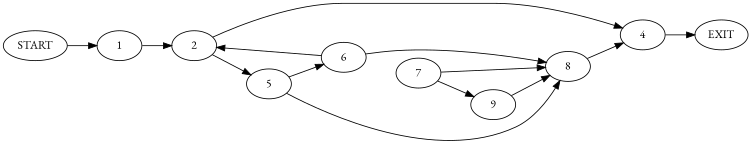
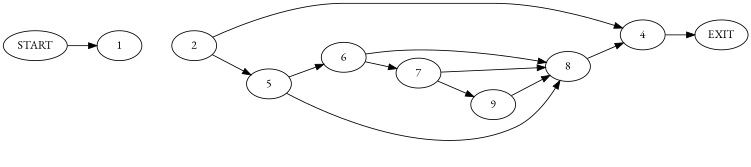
(153, 46) -> none
(273, 52) -> (377, 64)
